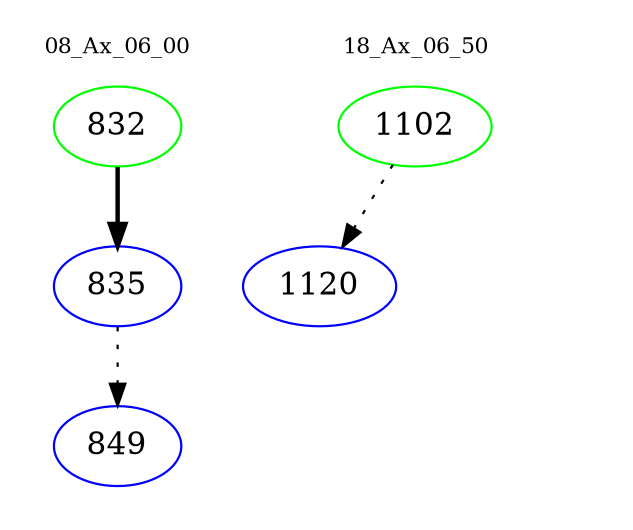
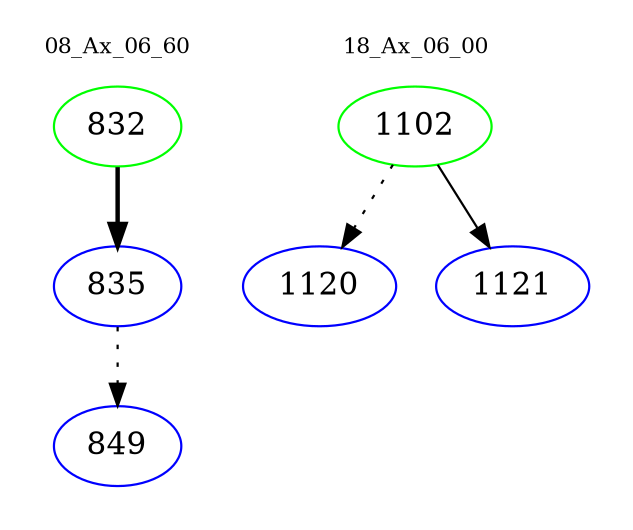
(118, 48) -> (118, 48)
(416, 48) -> (416, 48)
none -> (513, 286)
